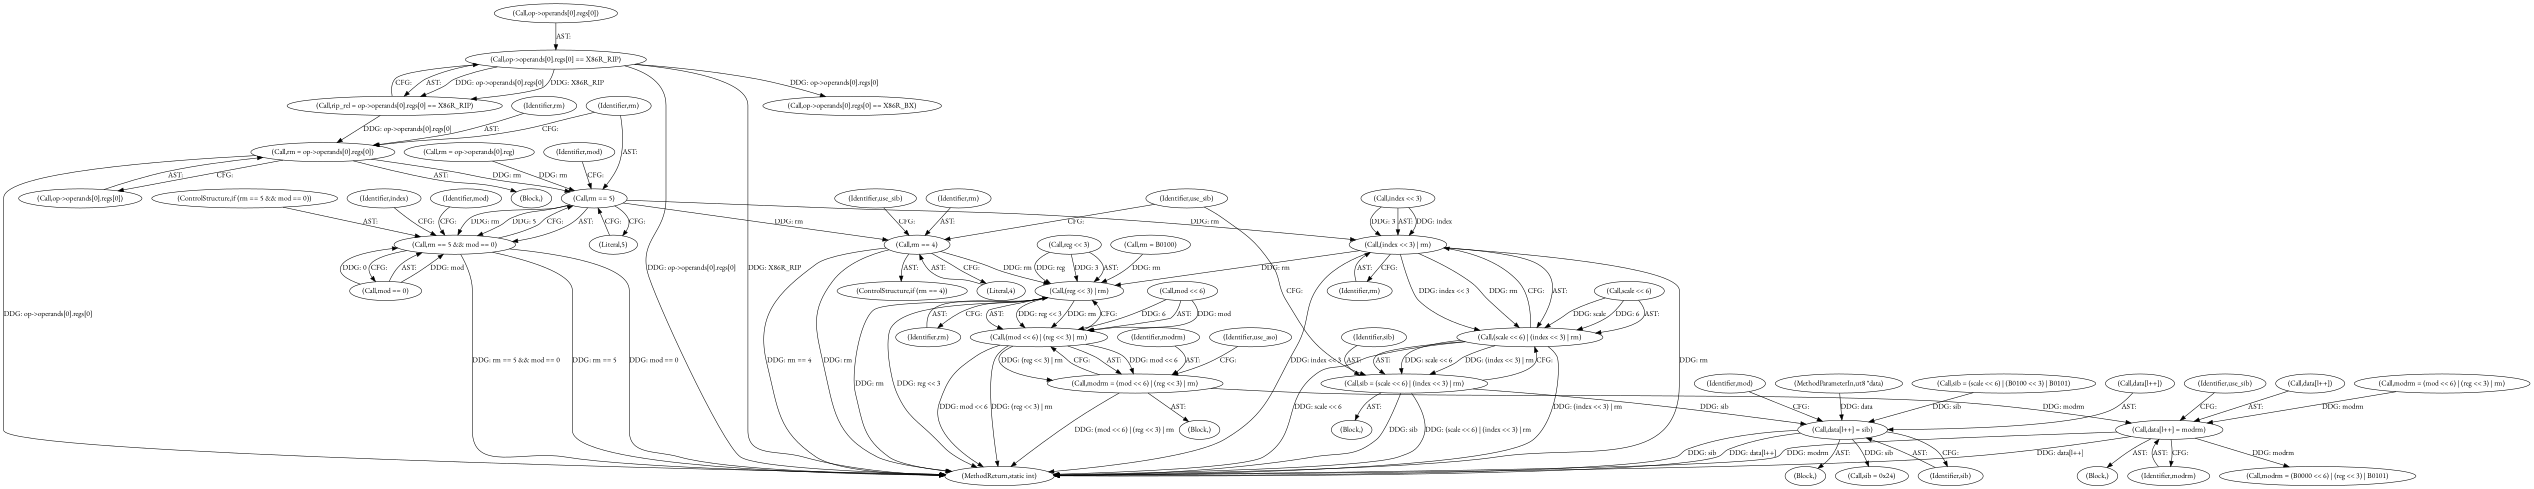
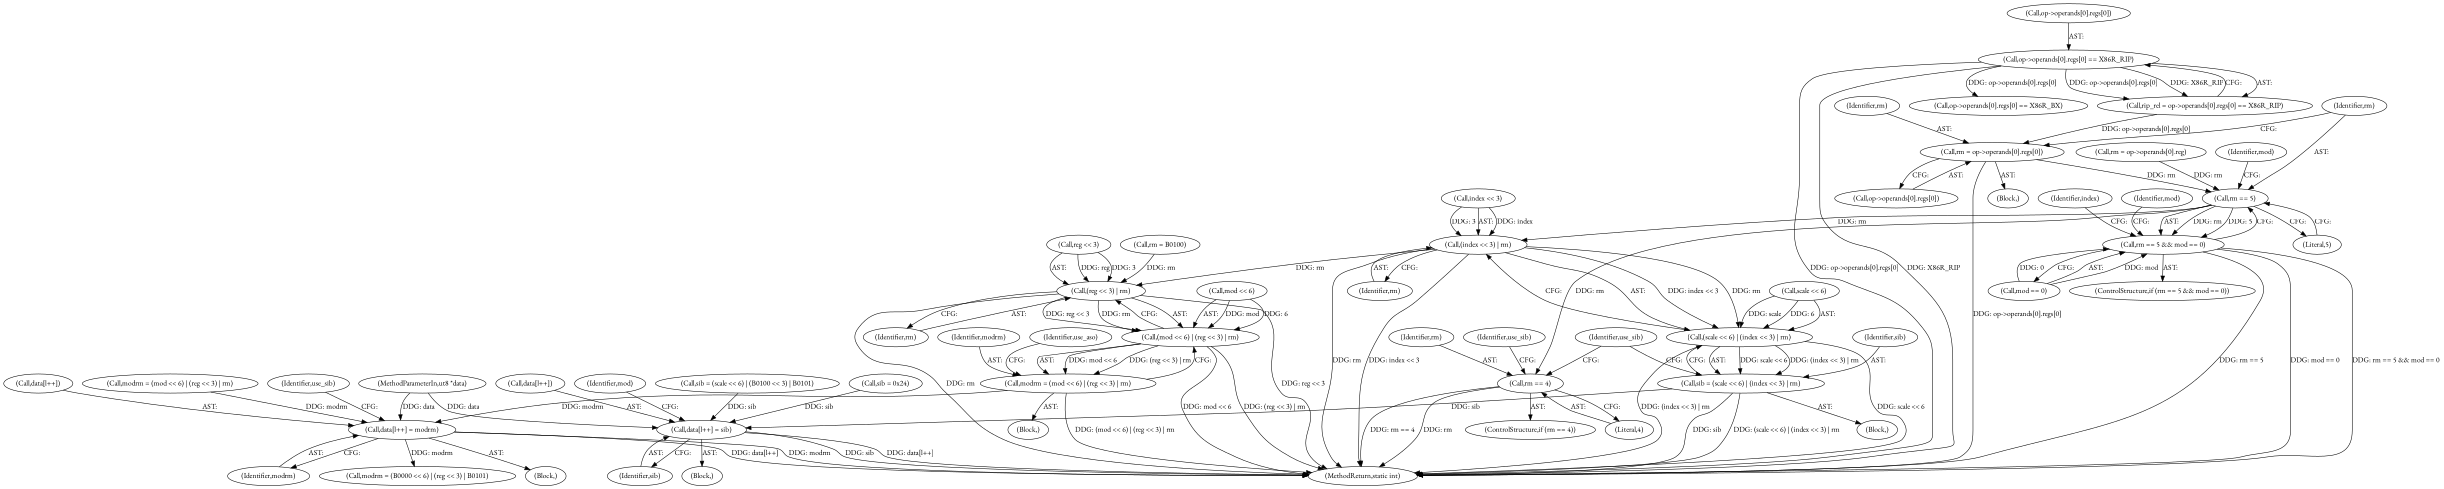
(349, 221) -> (2163, 265)
(992, 268) -> none
none -> (403, 403)
(1861, 450) -> (798, 406)
